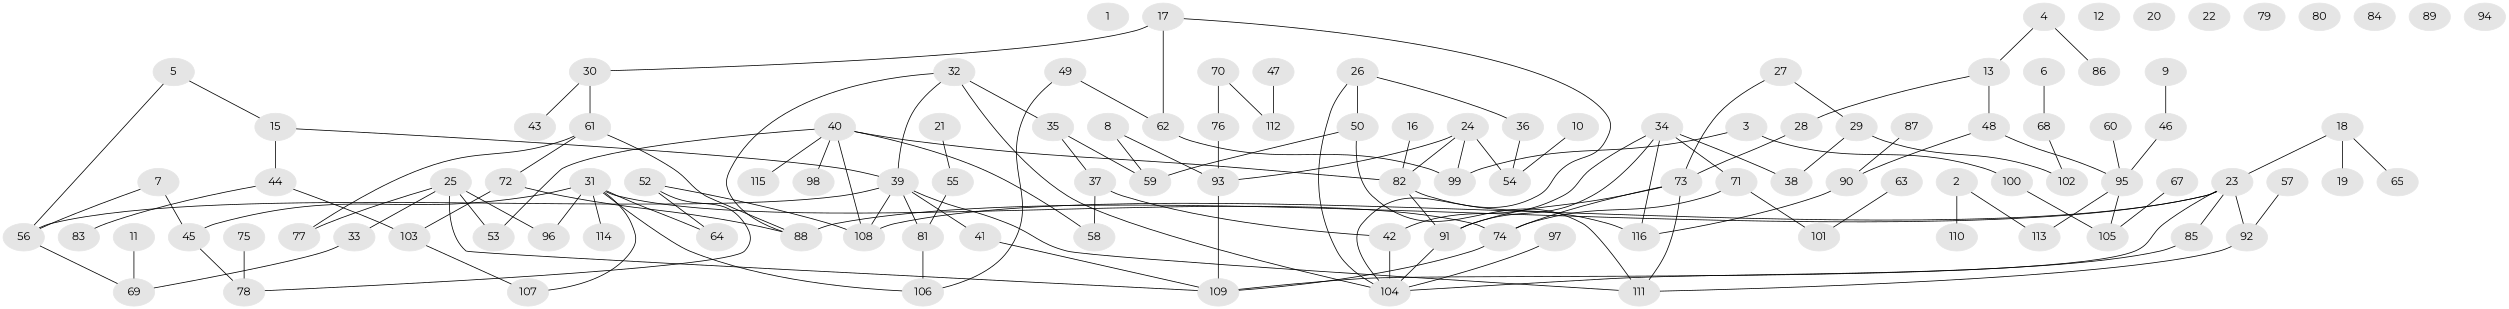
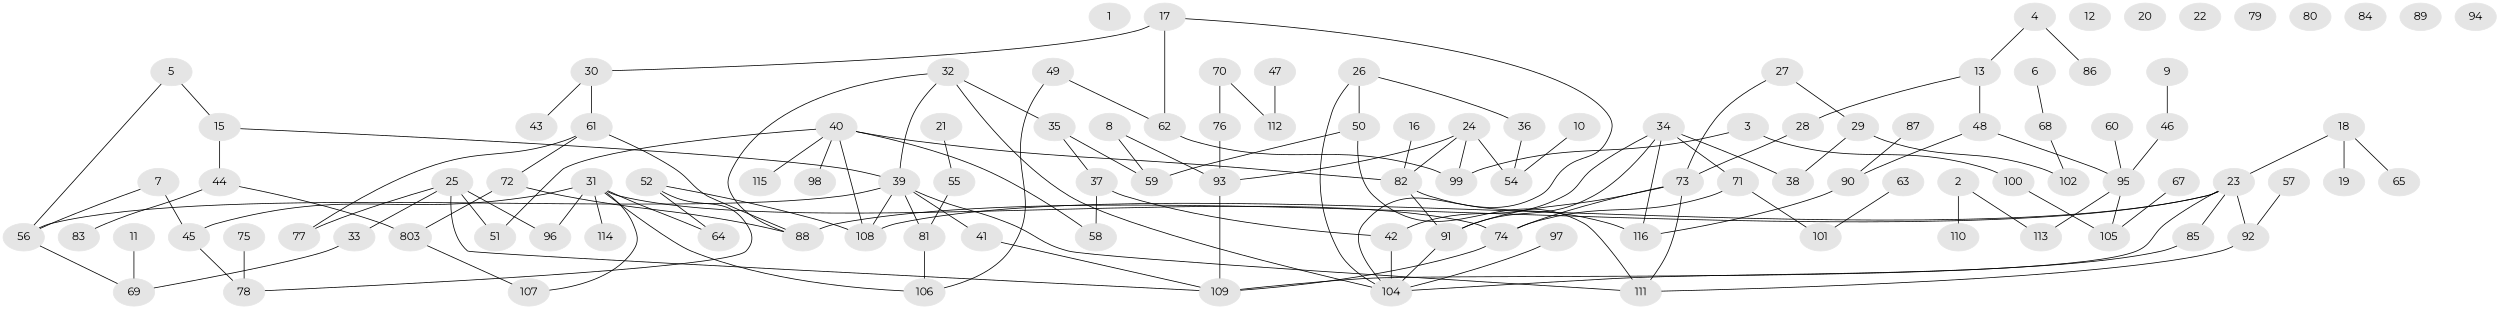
(409, 237) -> (410, 237)
(494, 237) -> (495, 237)
